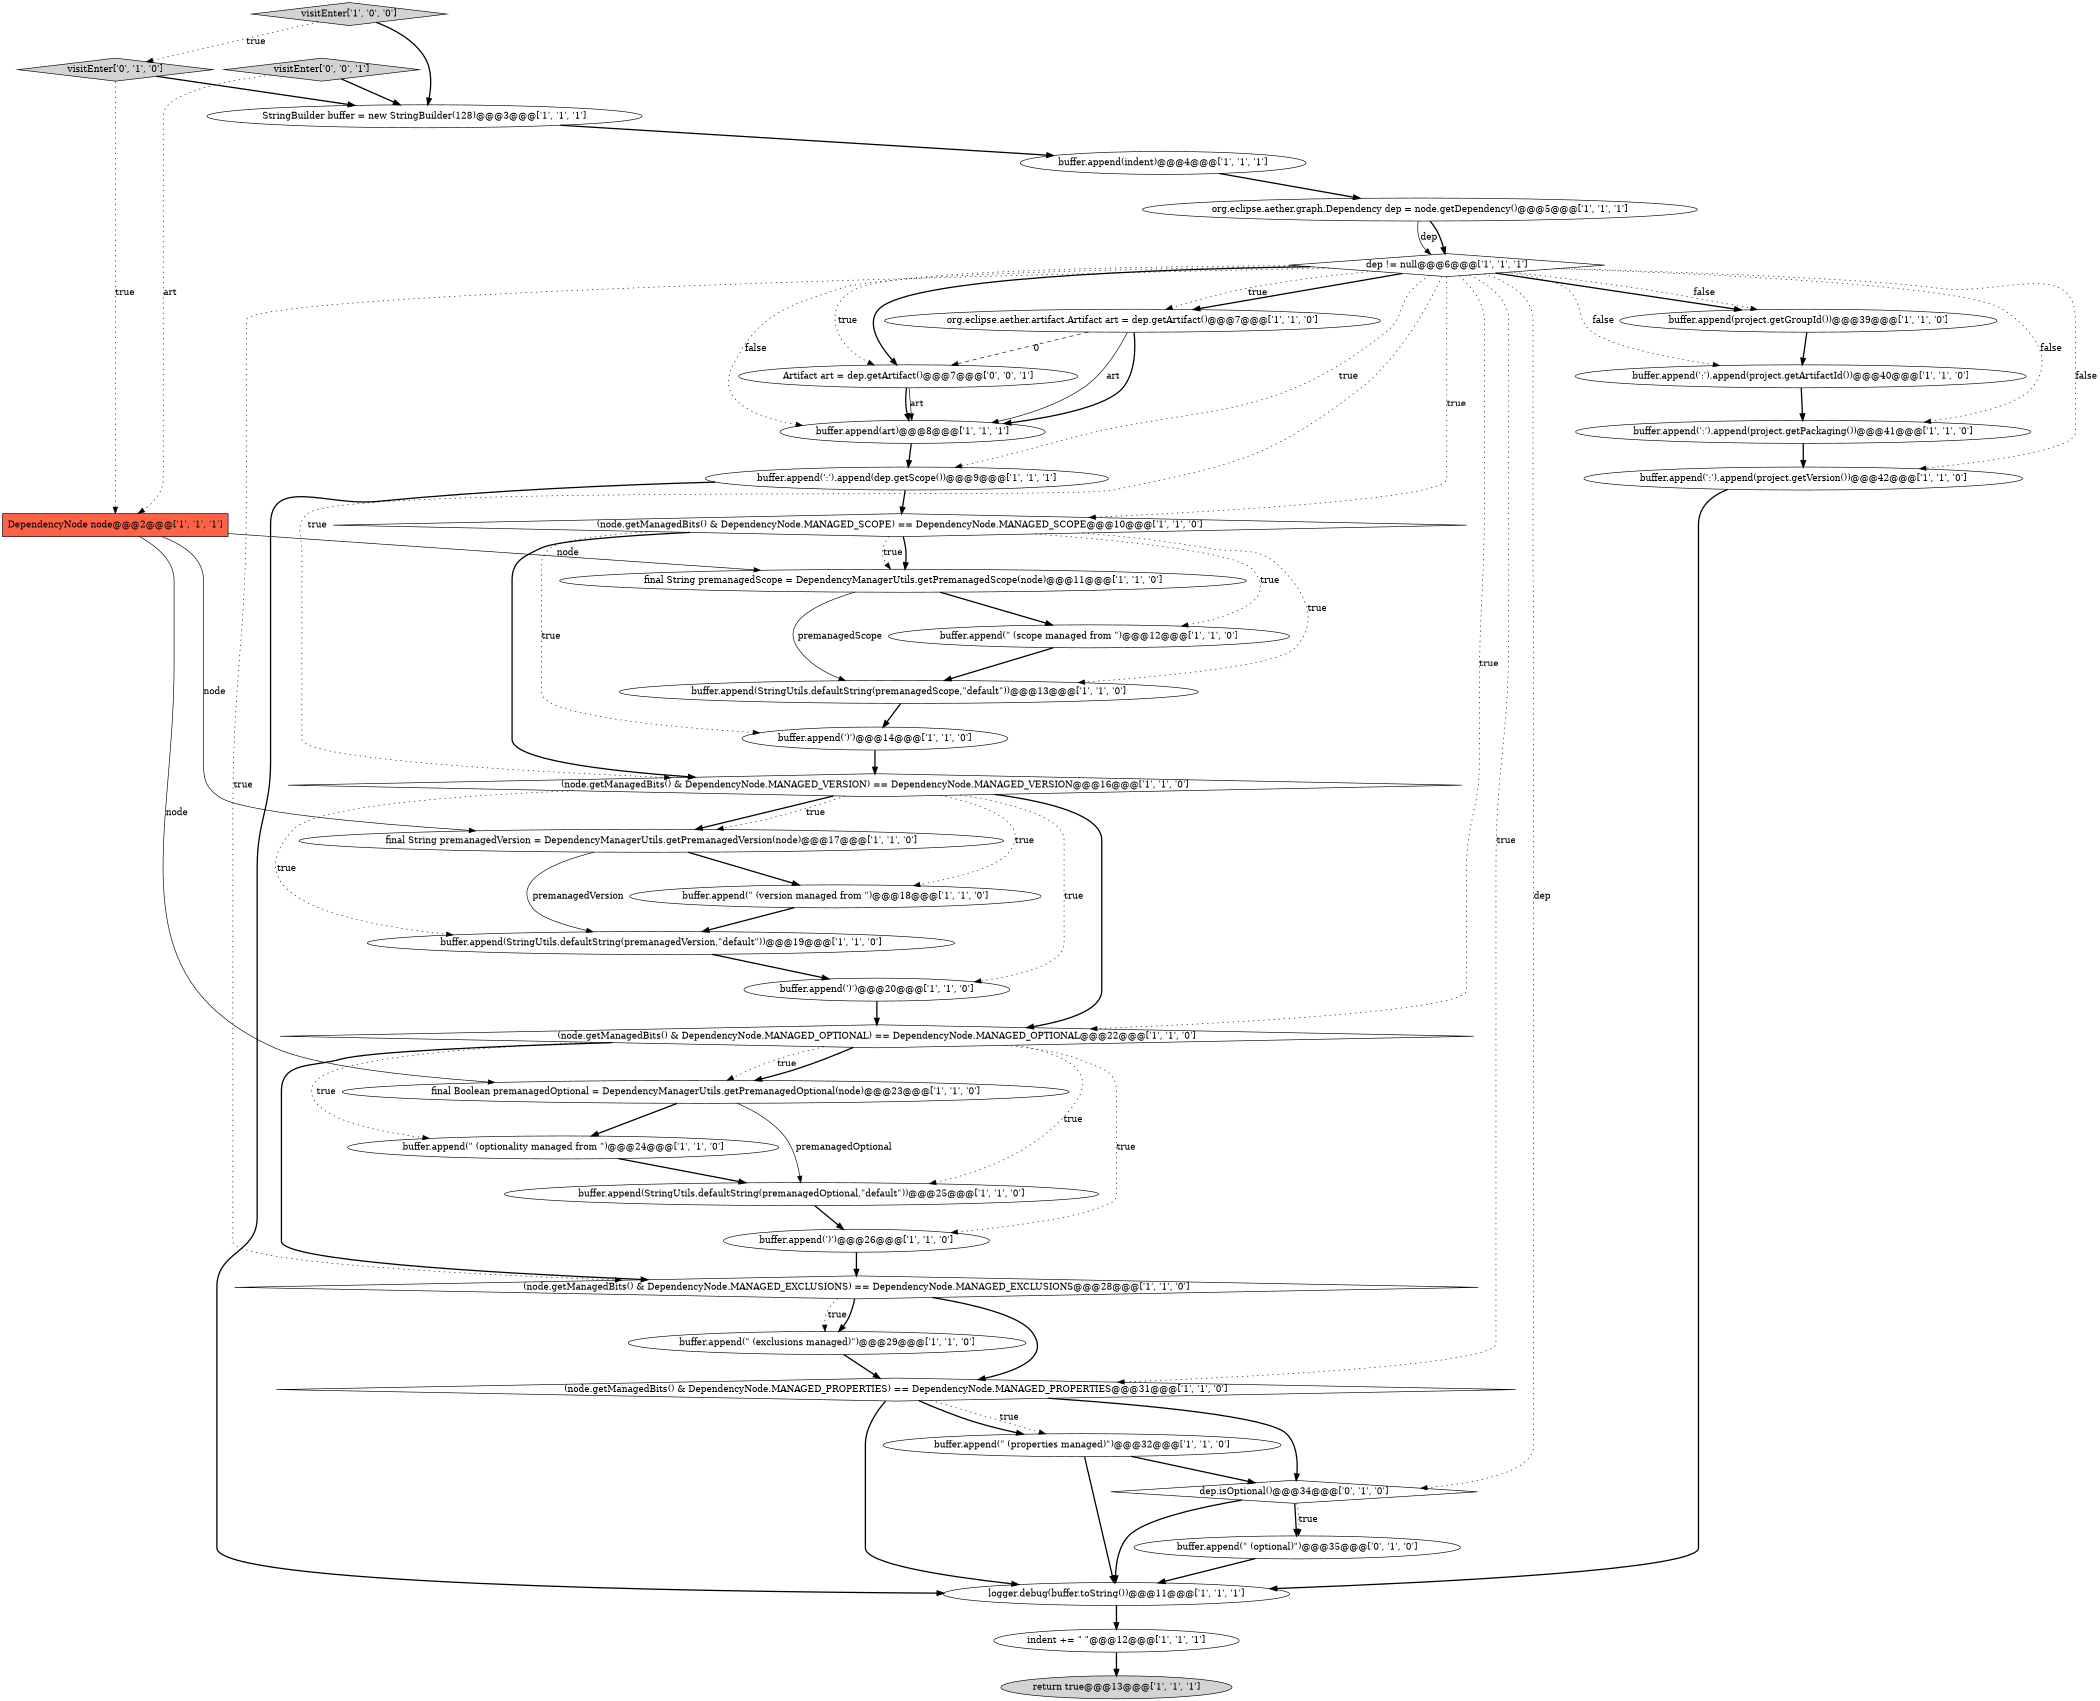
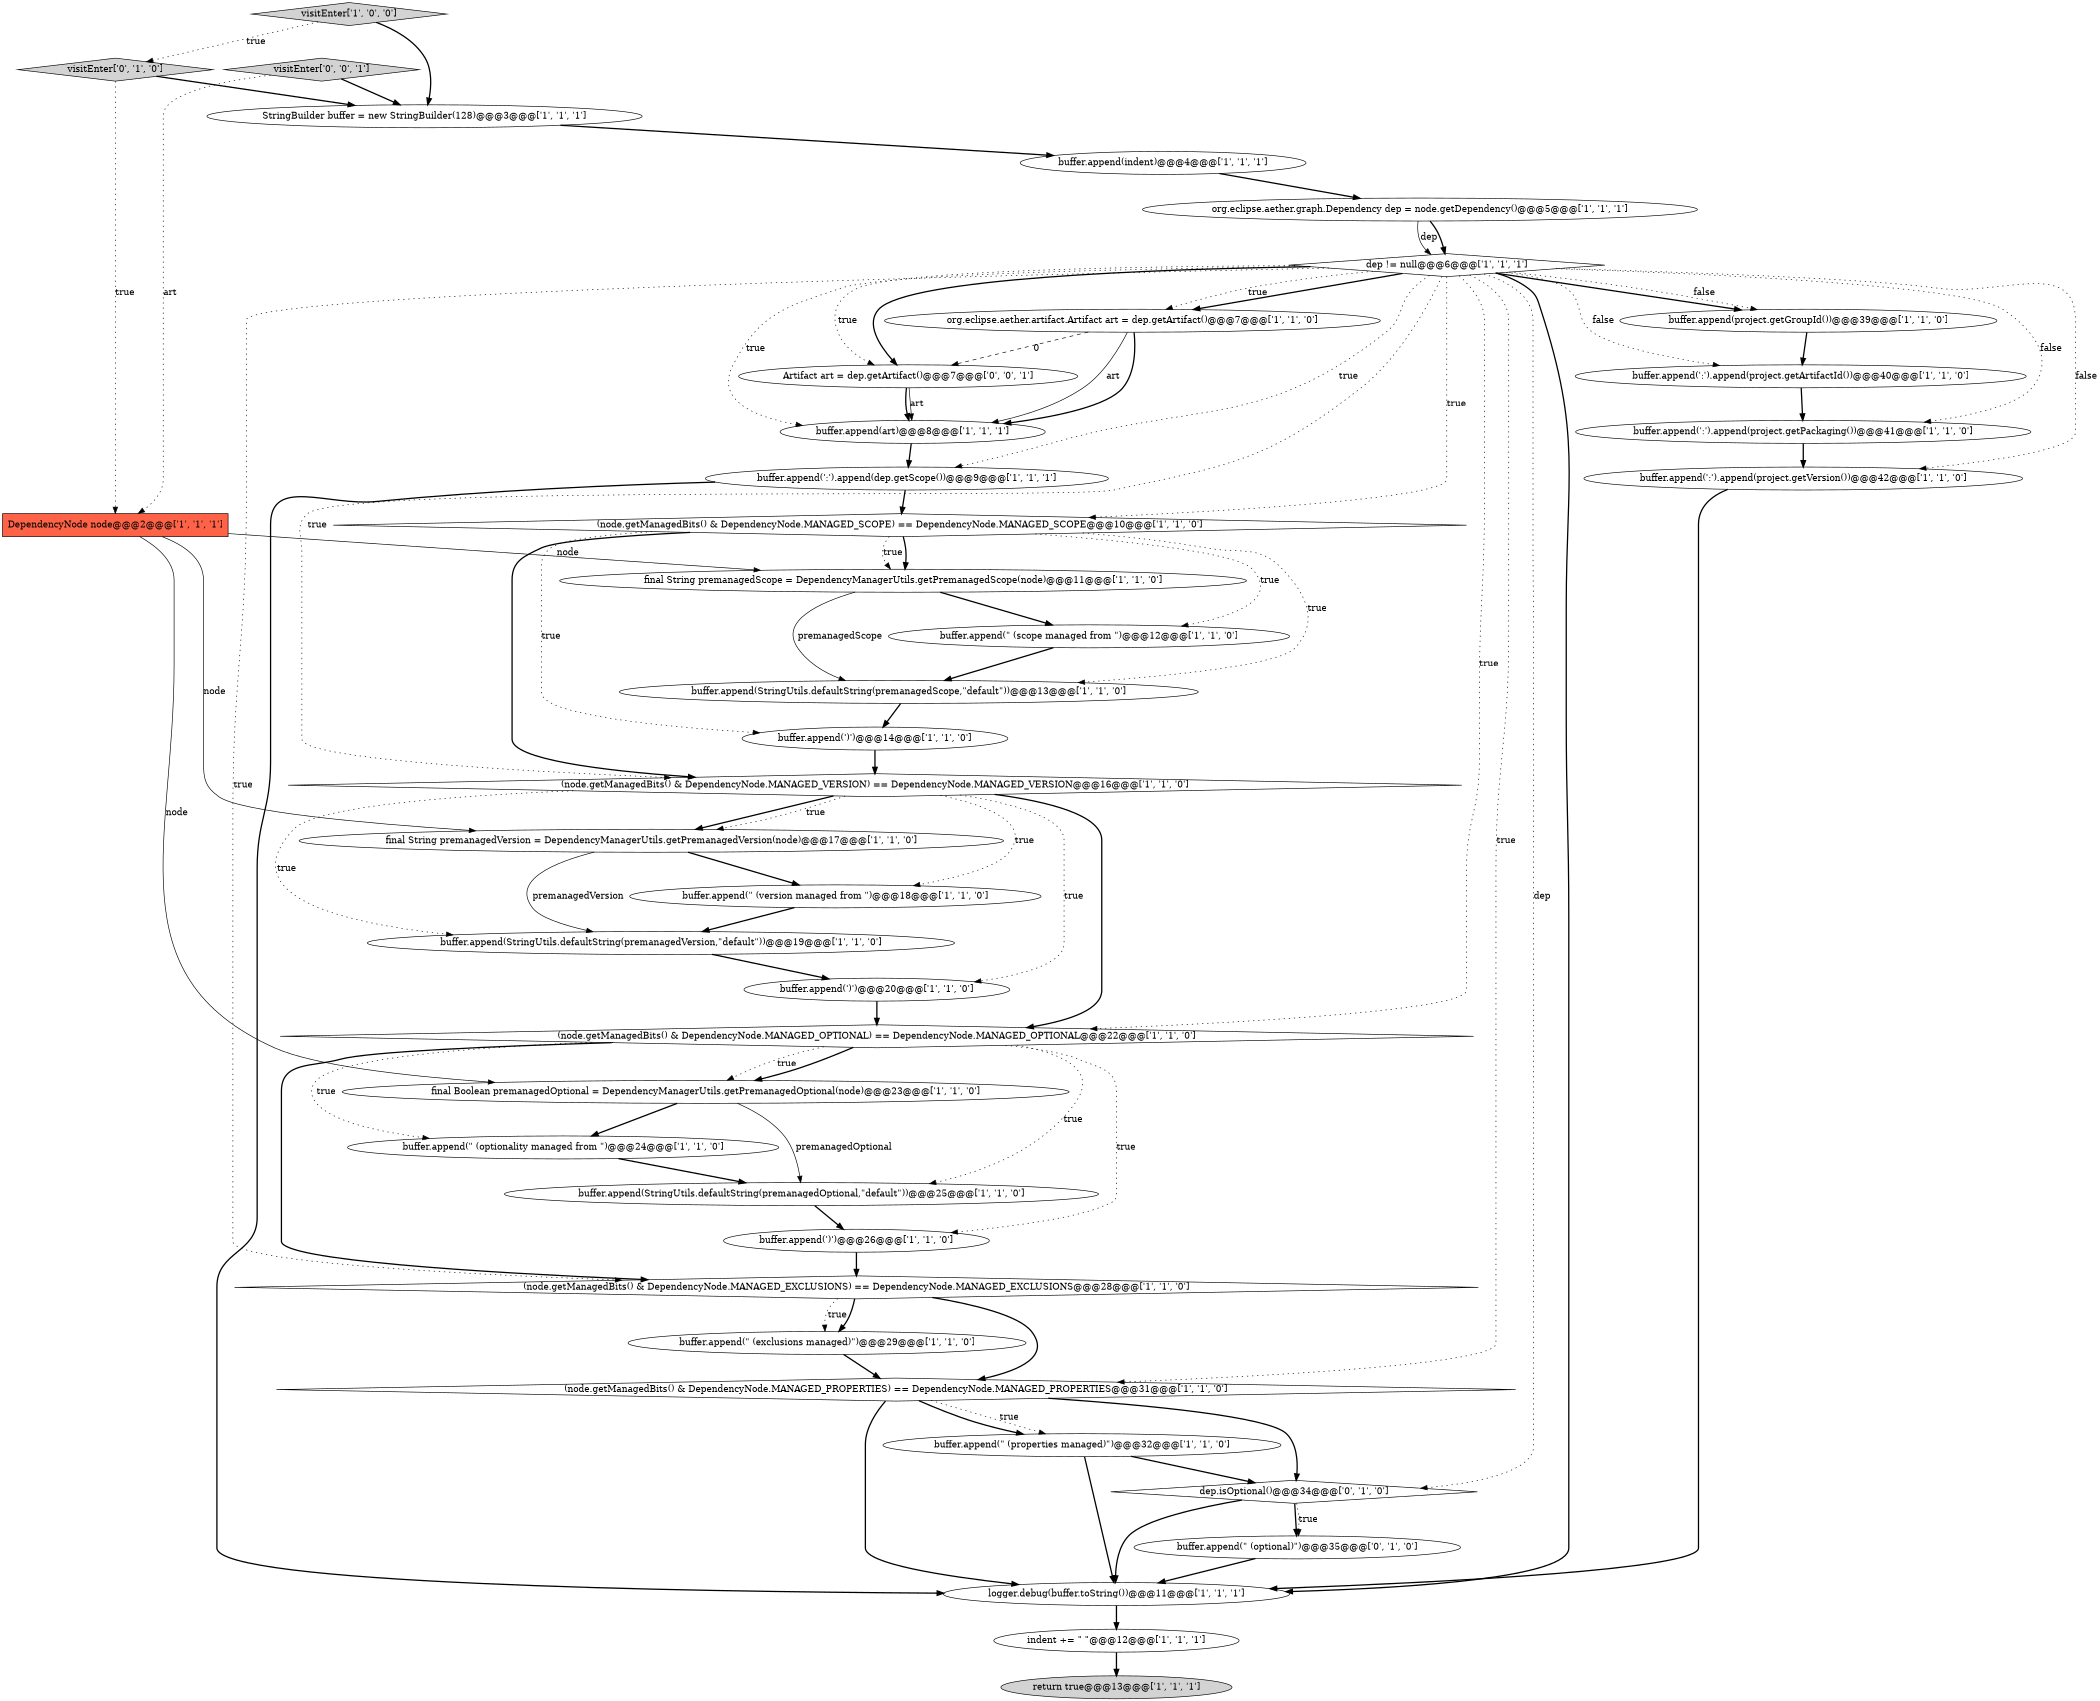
(756, 349) -> (756, 349)
none -> (1569, 1039)
